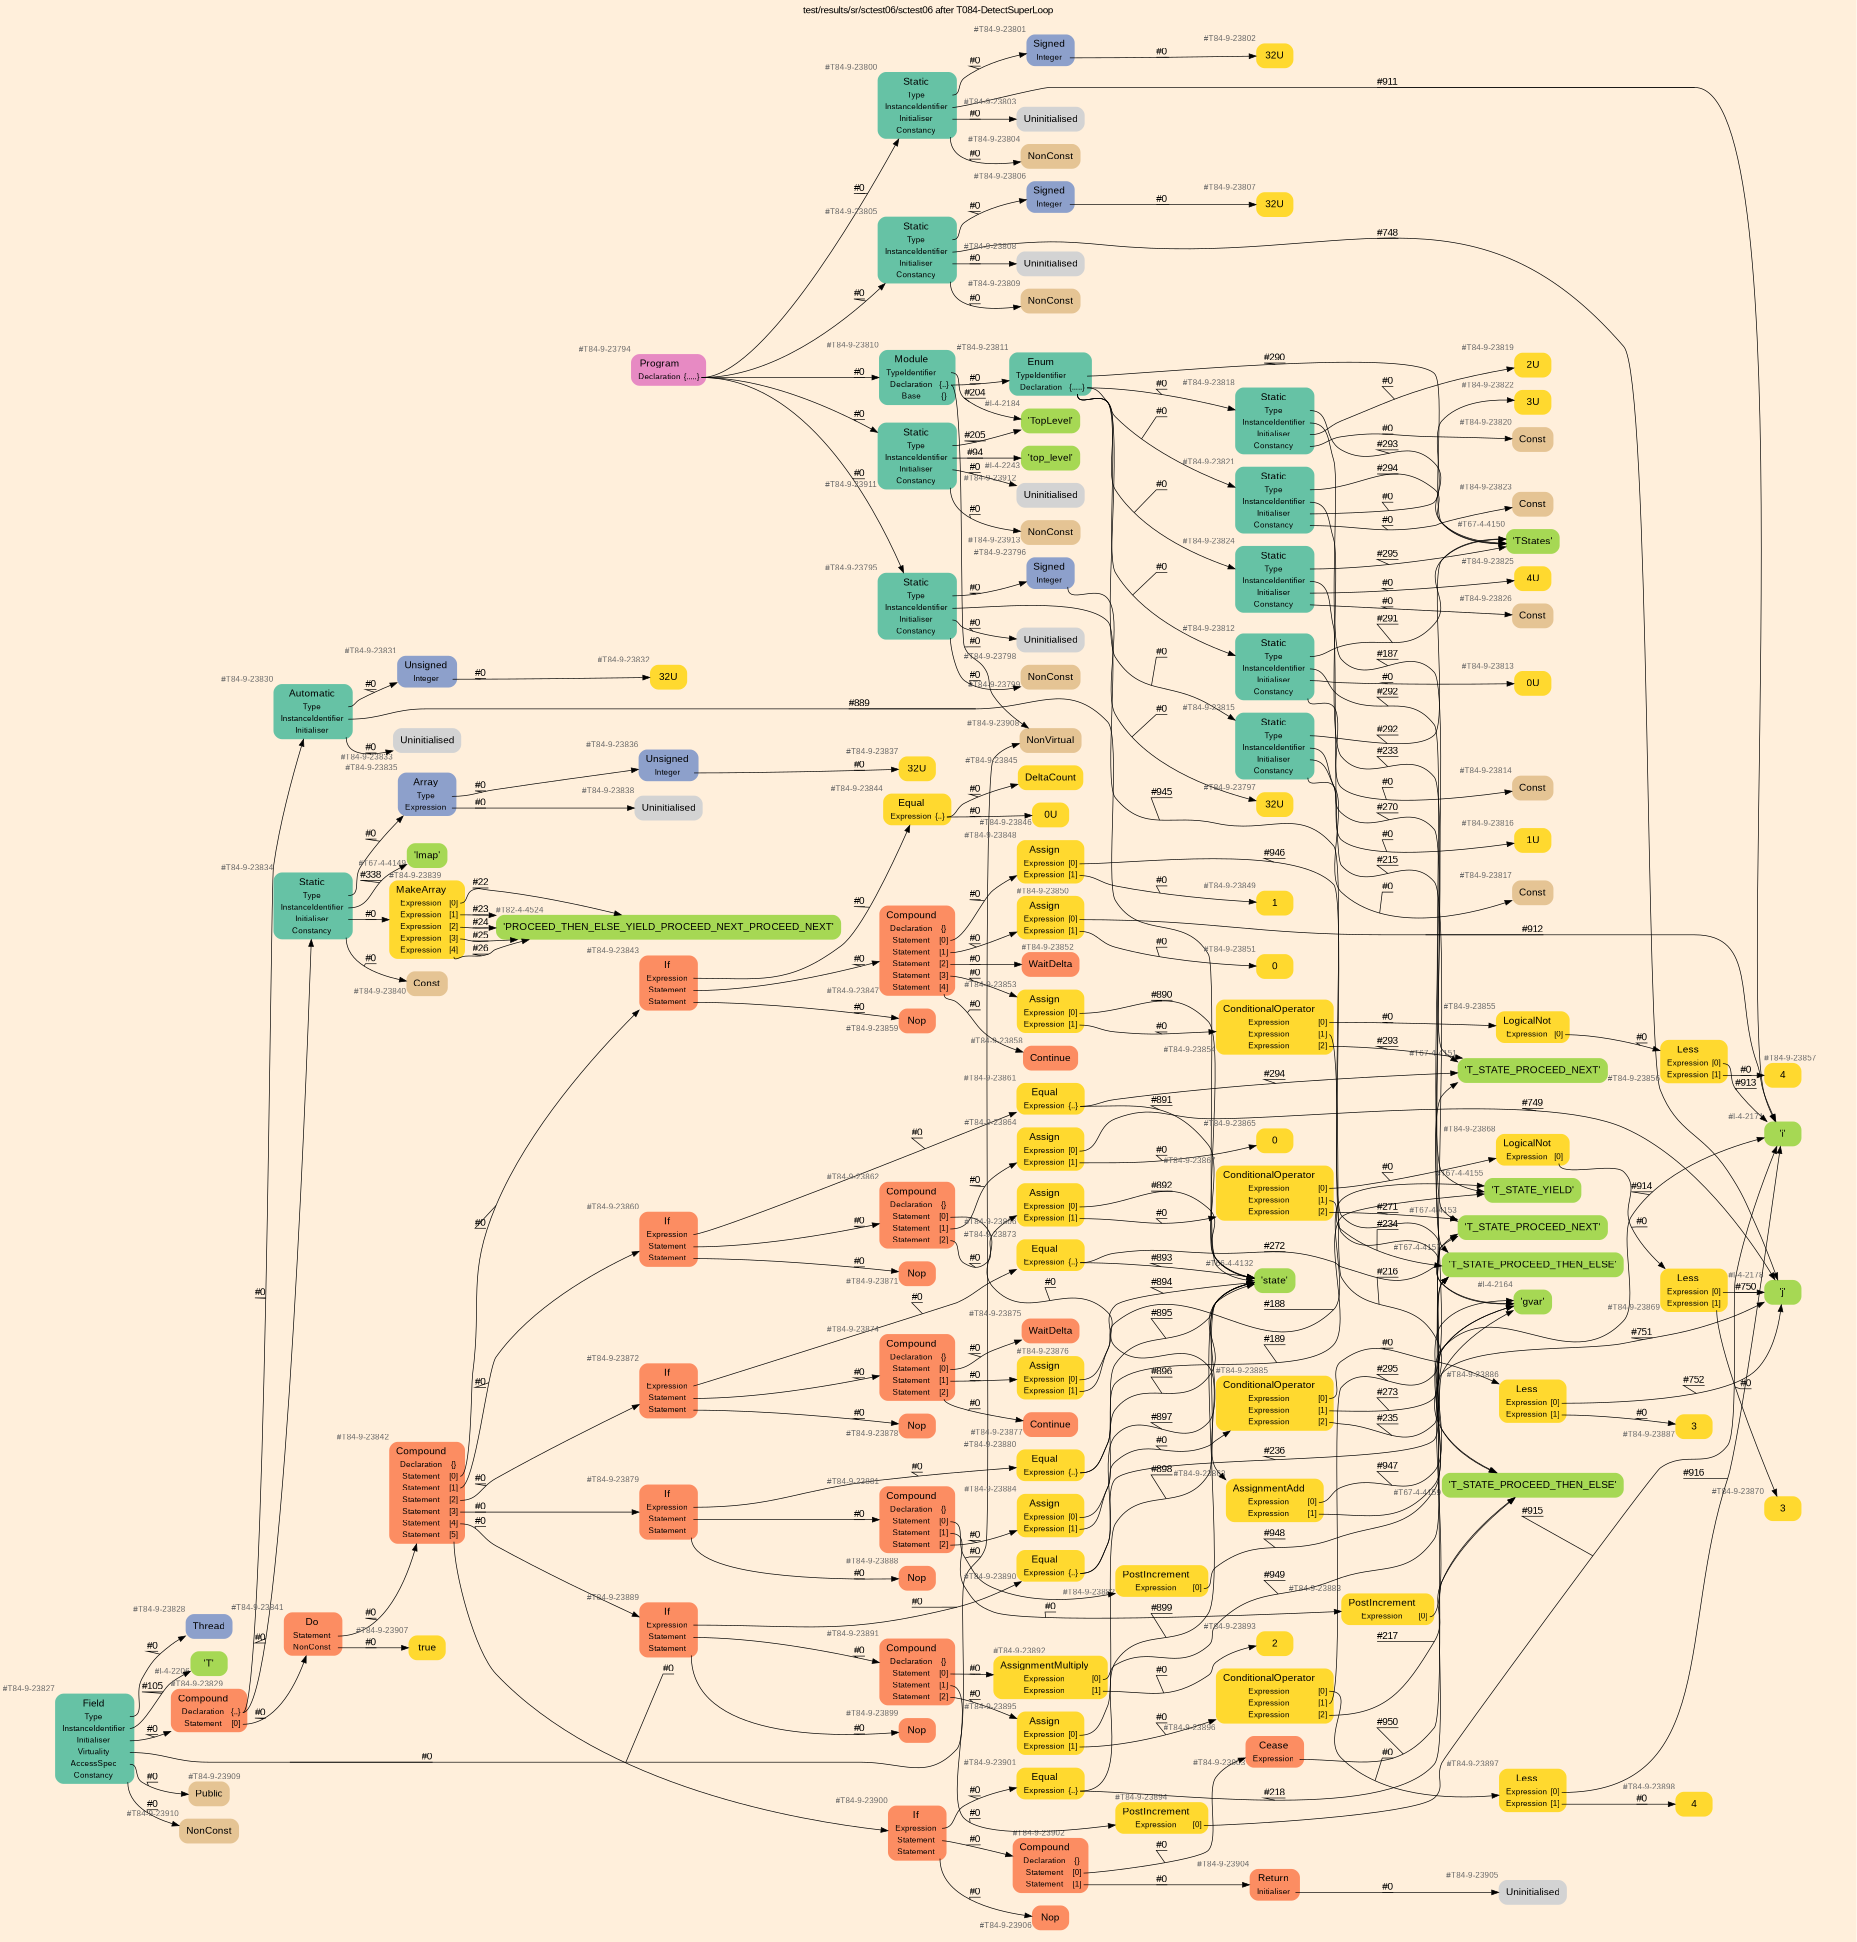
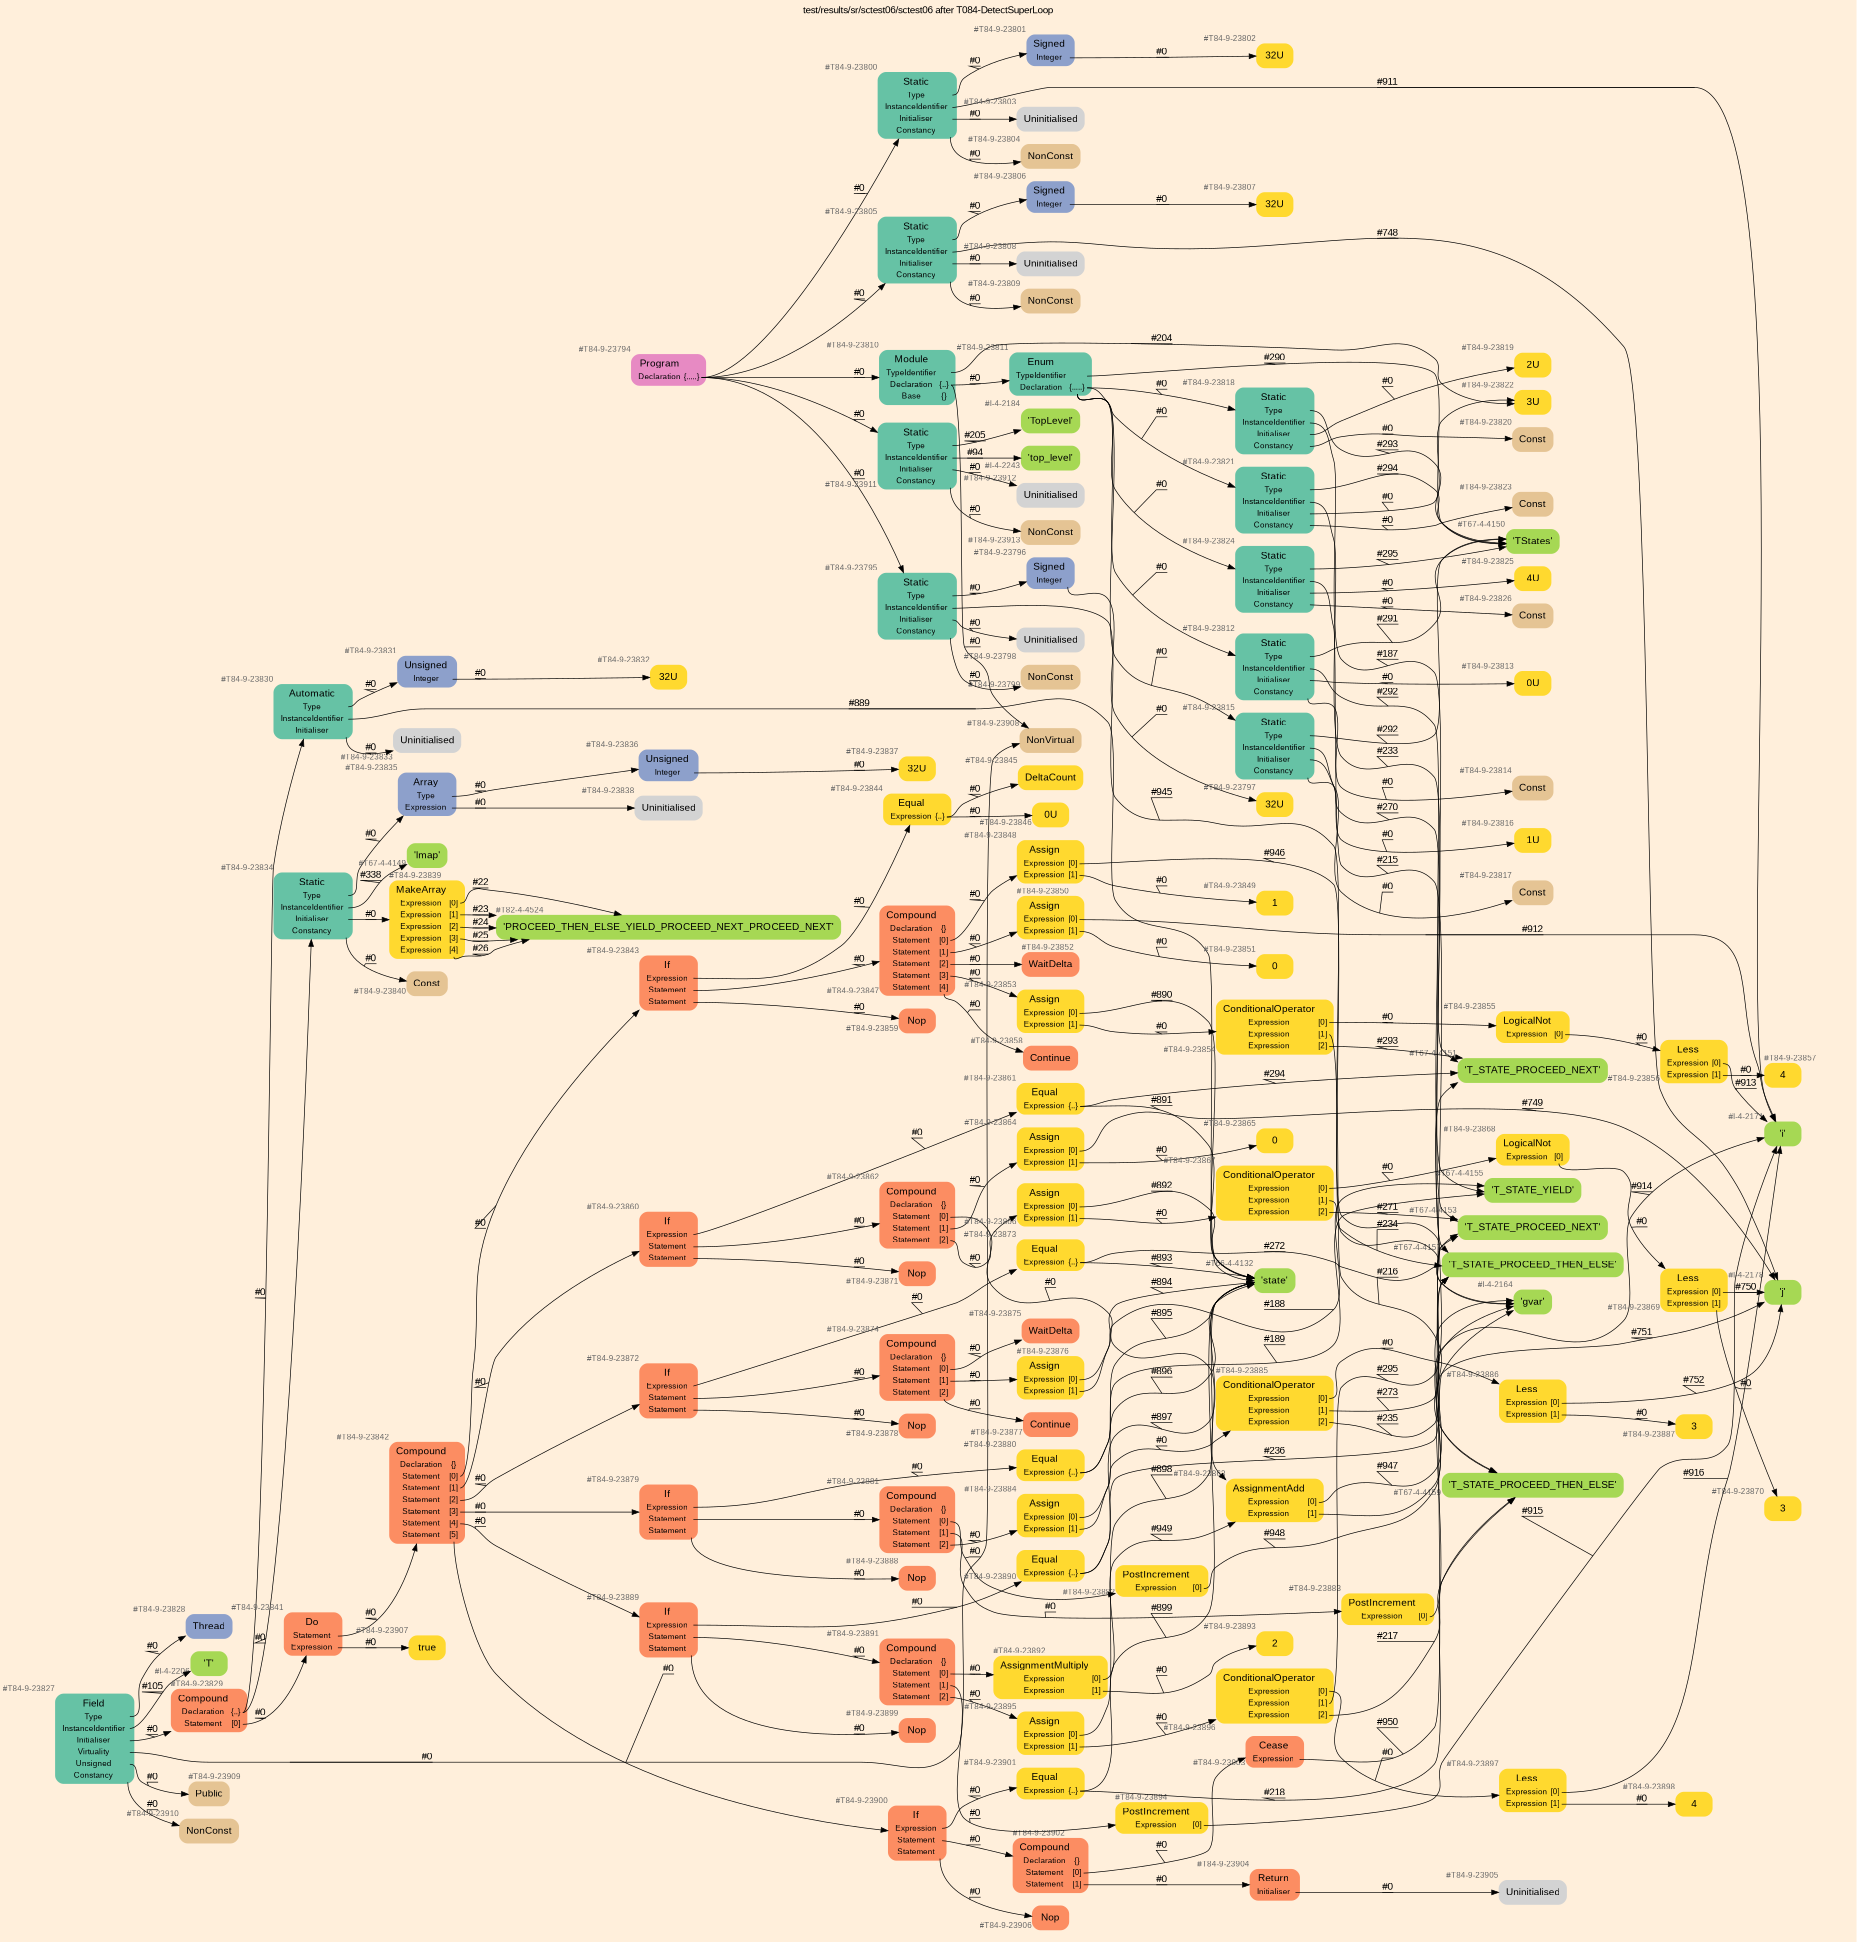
(974, 404) -> (1239, 346)
(1388, 1568) -> (1118, 1557)
(312, 1647) -> (312, 1647)
(94, 1764) -> (94, 1764)
